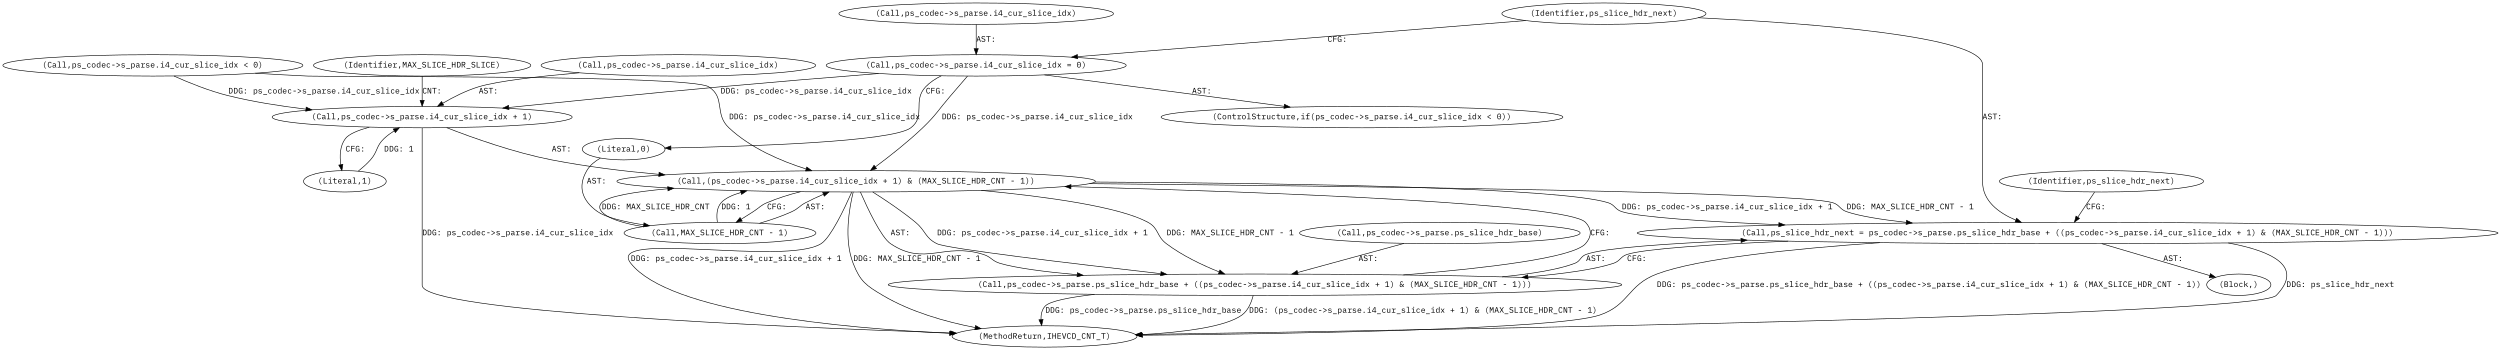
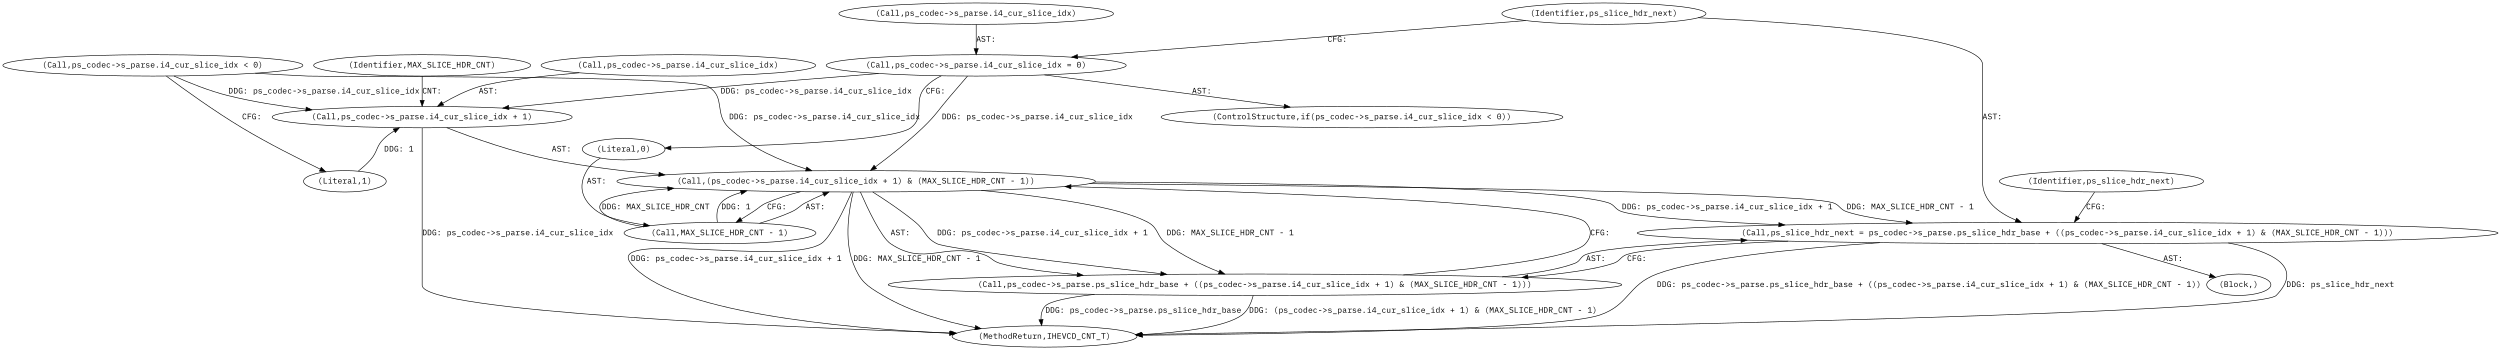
(422, 65) -> (422, 65)
(345, 139) -> (241, 127)
(1440, 233) -> none
